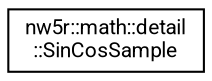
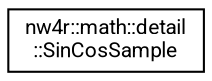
(106, 41) -> (106, 41)
